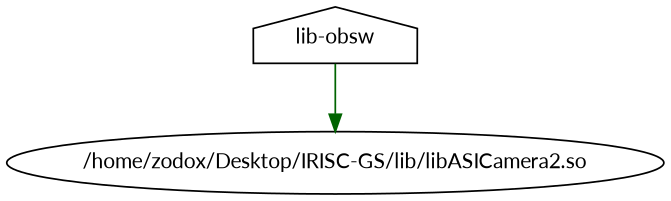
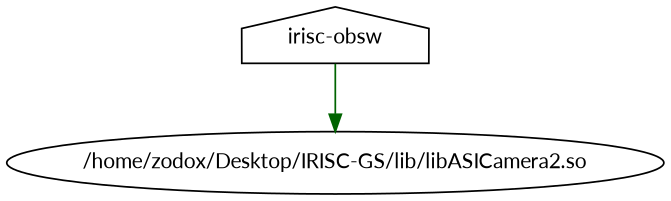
(335, 38) -> (335, 38)
